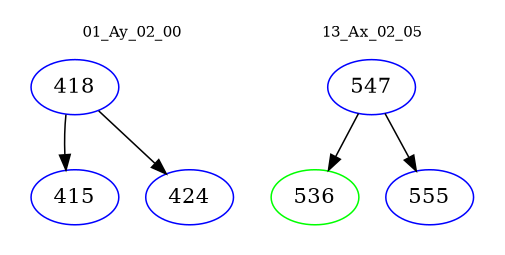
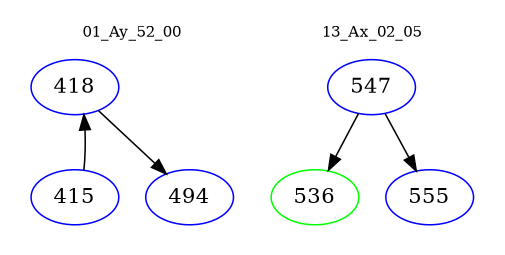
(132, 33) -> (132, 33)
(65, 135) -> (85, 150)
(190, 197) -> (190, 197)
